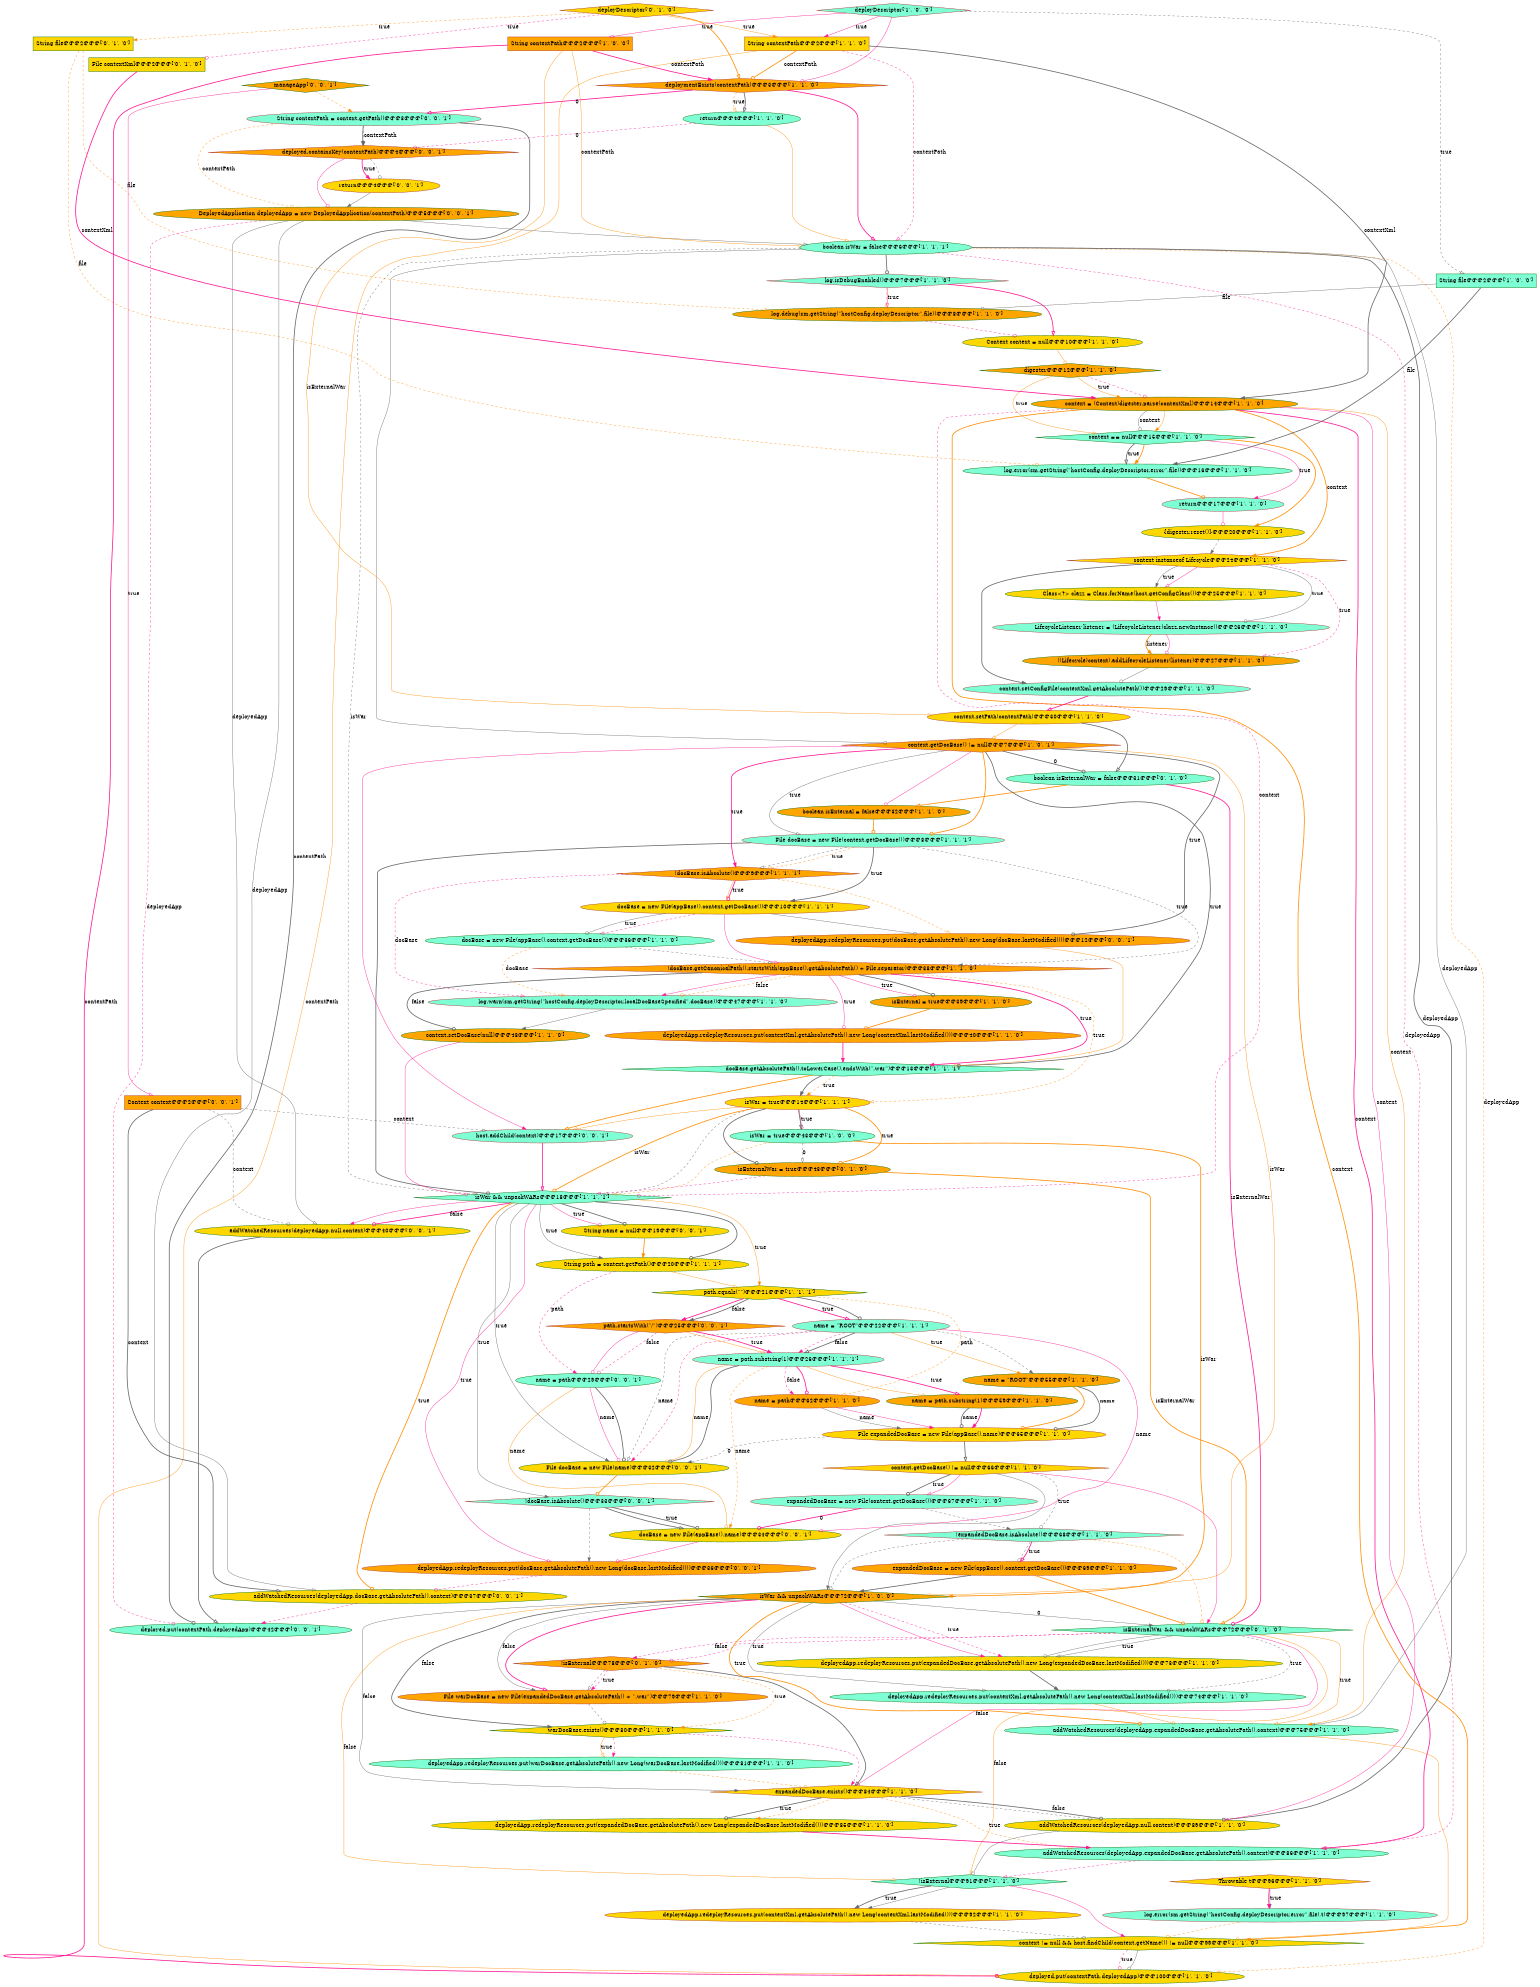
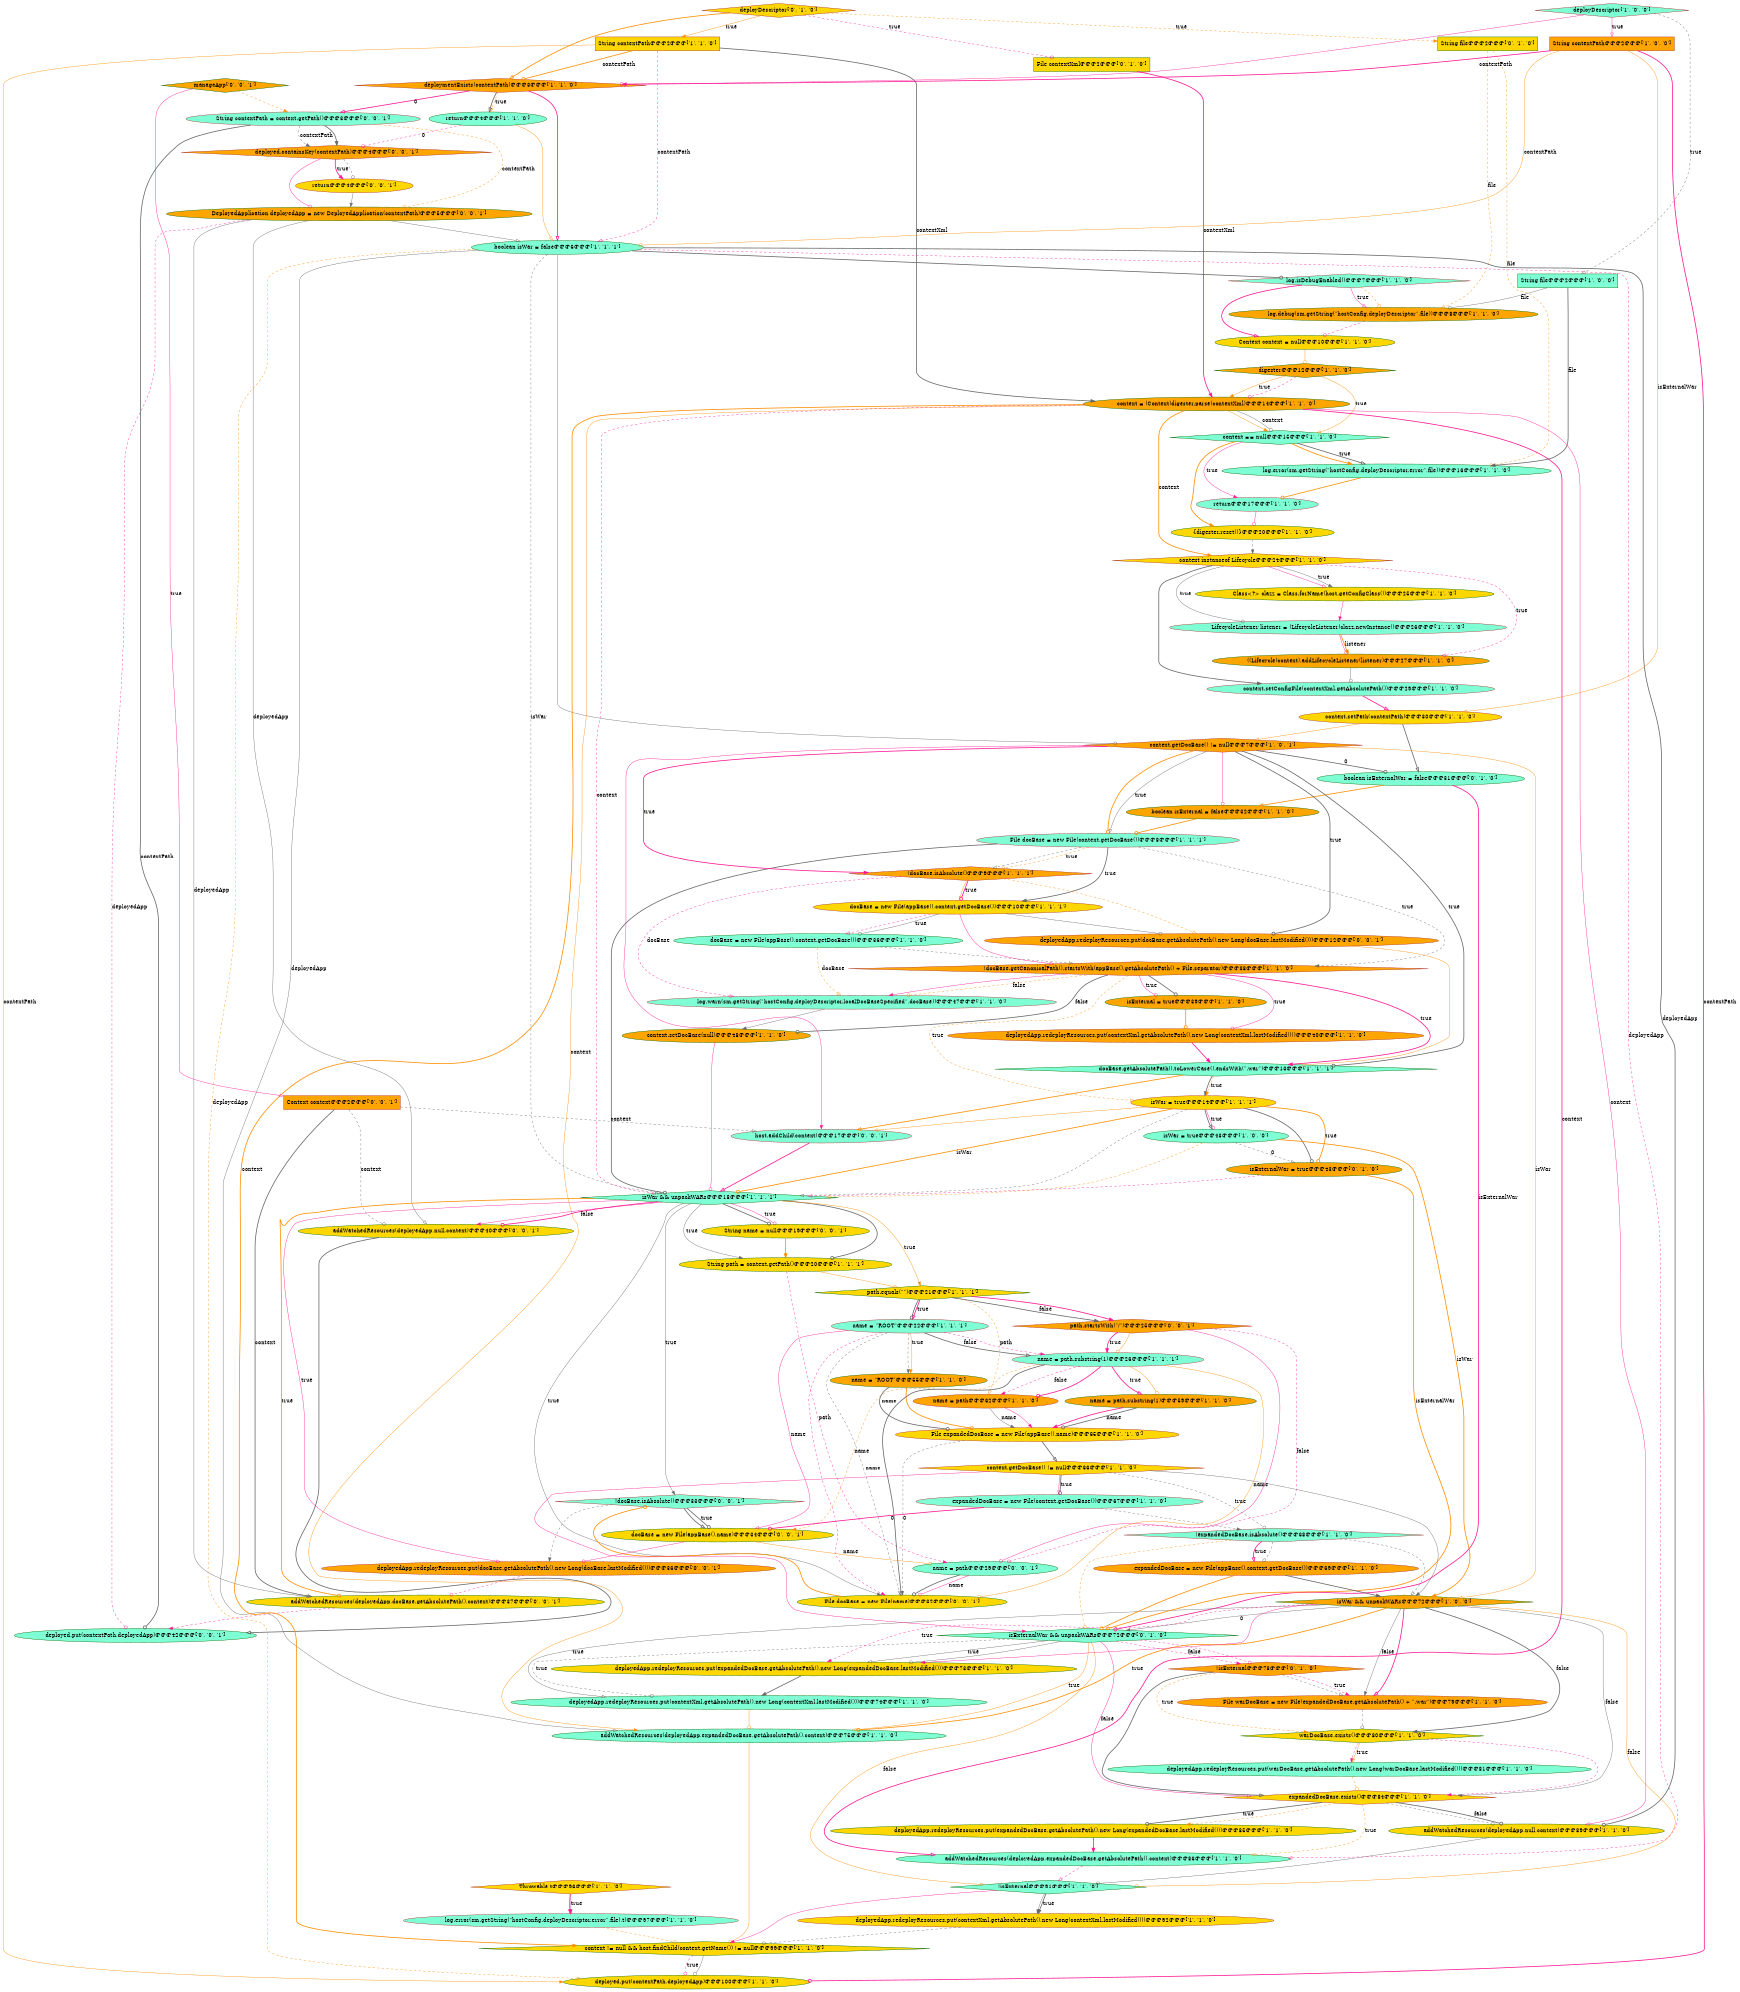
(854, 26) -> none
(572, 1488) -> (841, 1554)
(892, 1548) -> (1400, 1549)
